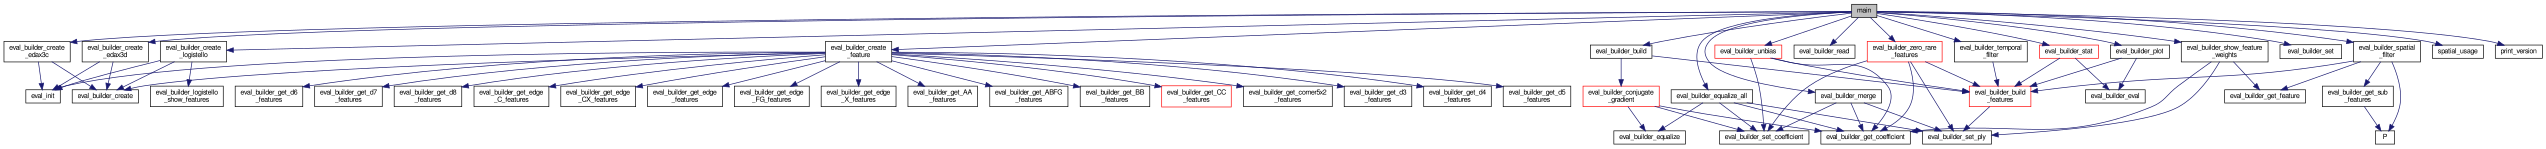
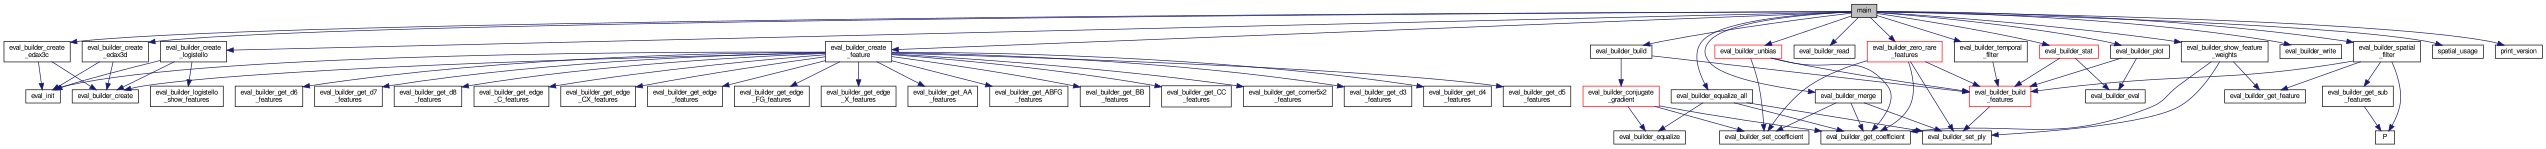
(2311, 52) -> (2311, 52)
(1196, 96) -> (1196, 96)
(1735, 114) -> none
